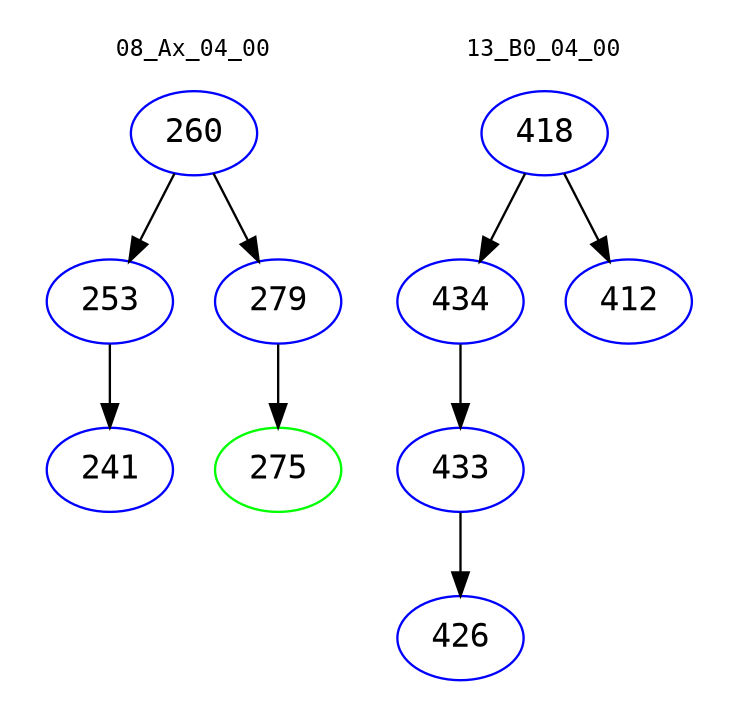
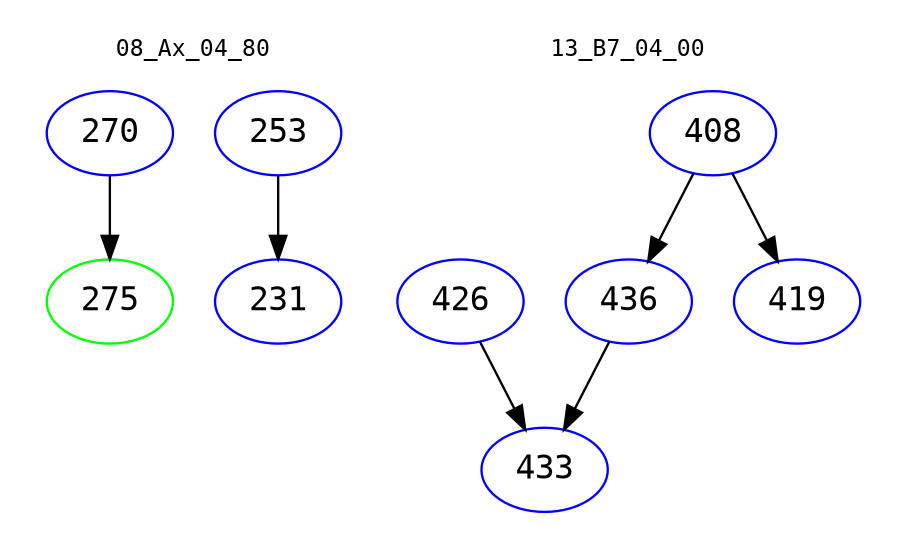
(194, 50) -> (194, 50)
(545, 50) -> (629, 50)
(194, 133) -> none
(545, 133) -> (713, 133)
(278, 302) -> (110, 133)
(460, 302) -> (629, 302)
(629, 302) -> (797, 302)
(110, 470) -> (278, 302)
(460, 543) -> (497, 375)
